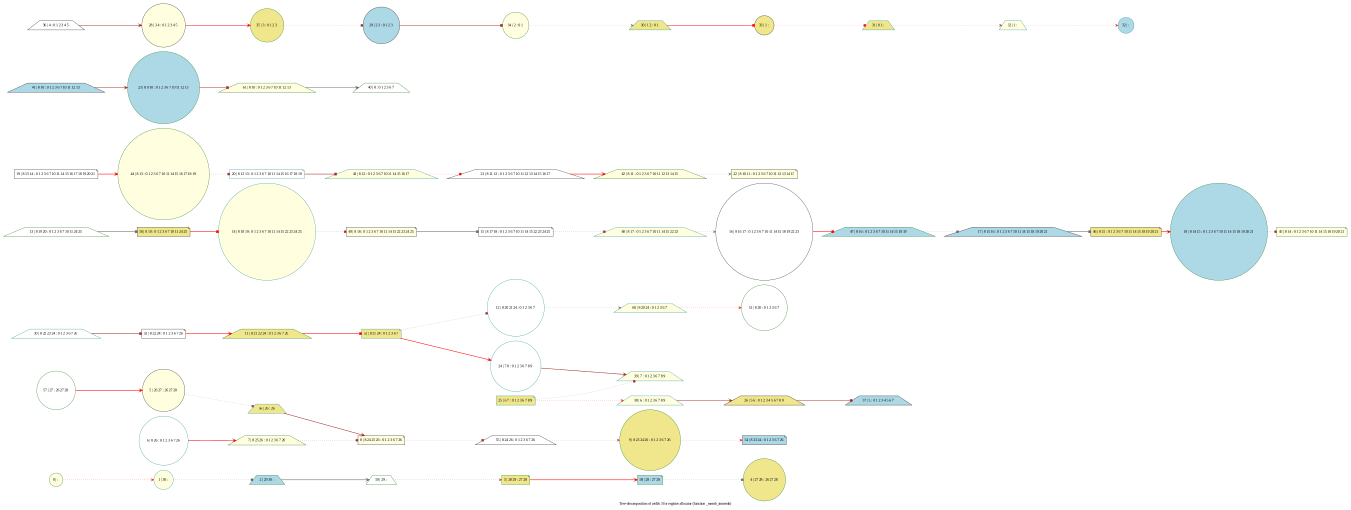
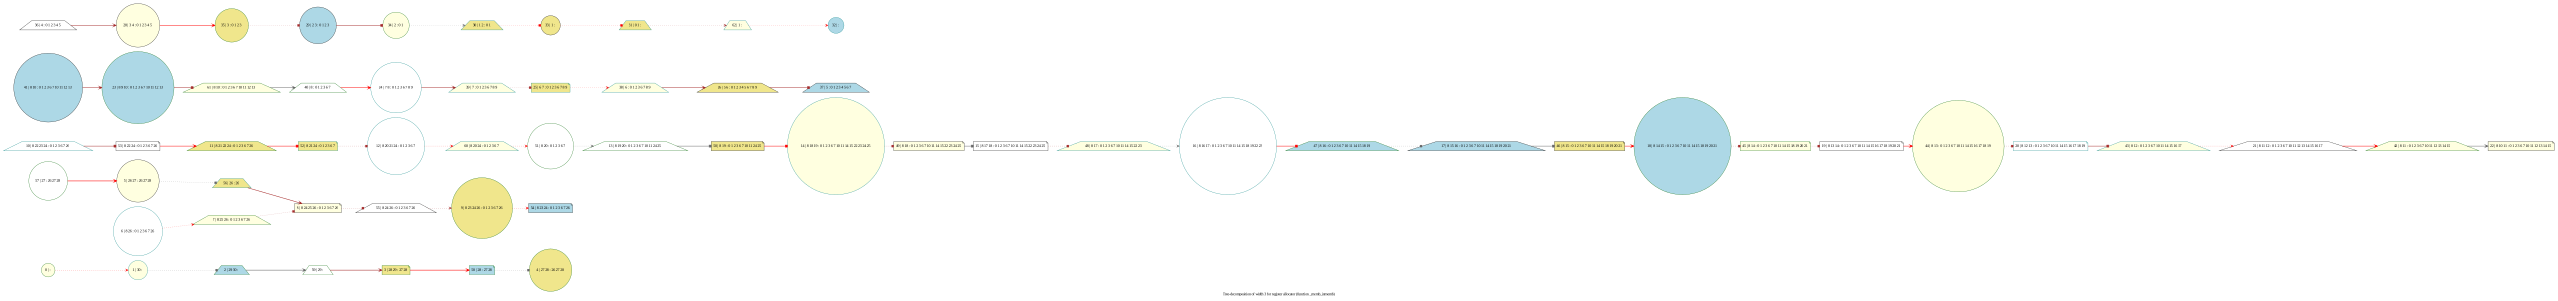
(709, 25) -> (518, 25)
(56, 88) -> (48, 88)
none -> (582, 146)
none -> (1814, 146)
(442, 174) -> (2215, 146)
(712, 174) -> (2476, 146)
(764, 232) -> (1228, 146)
(582, 308) -> (438, 146)
(445, 349) -> (354, 88)
(585, 394) -> (519, 88)
(211, 441) -> (177, 226)
(446, 480) -> (355, 270)
